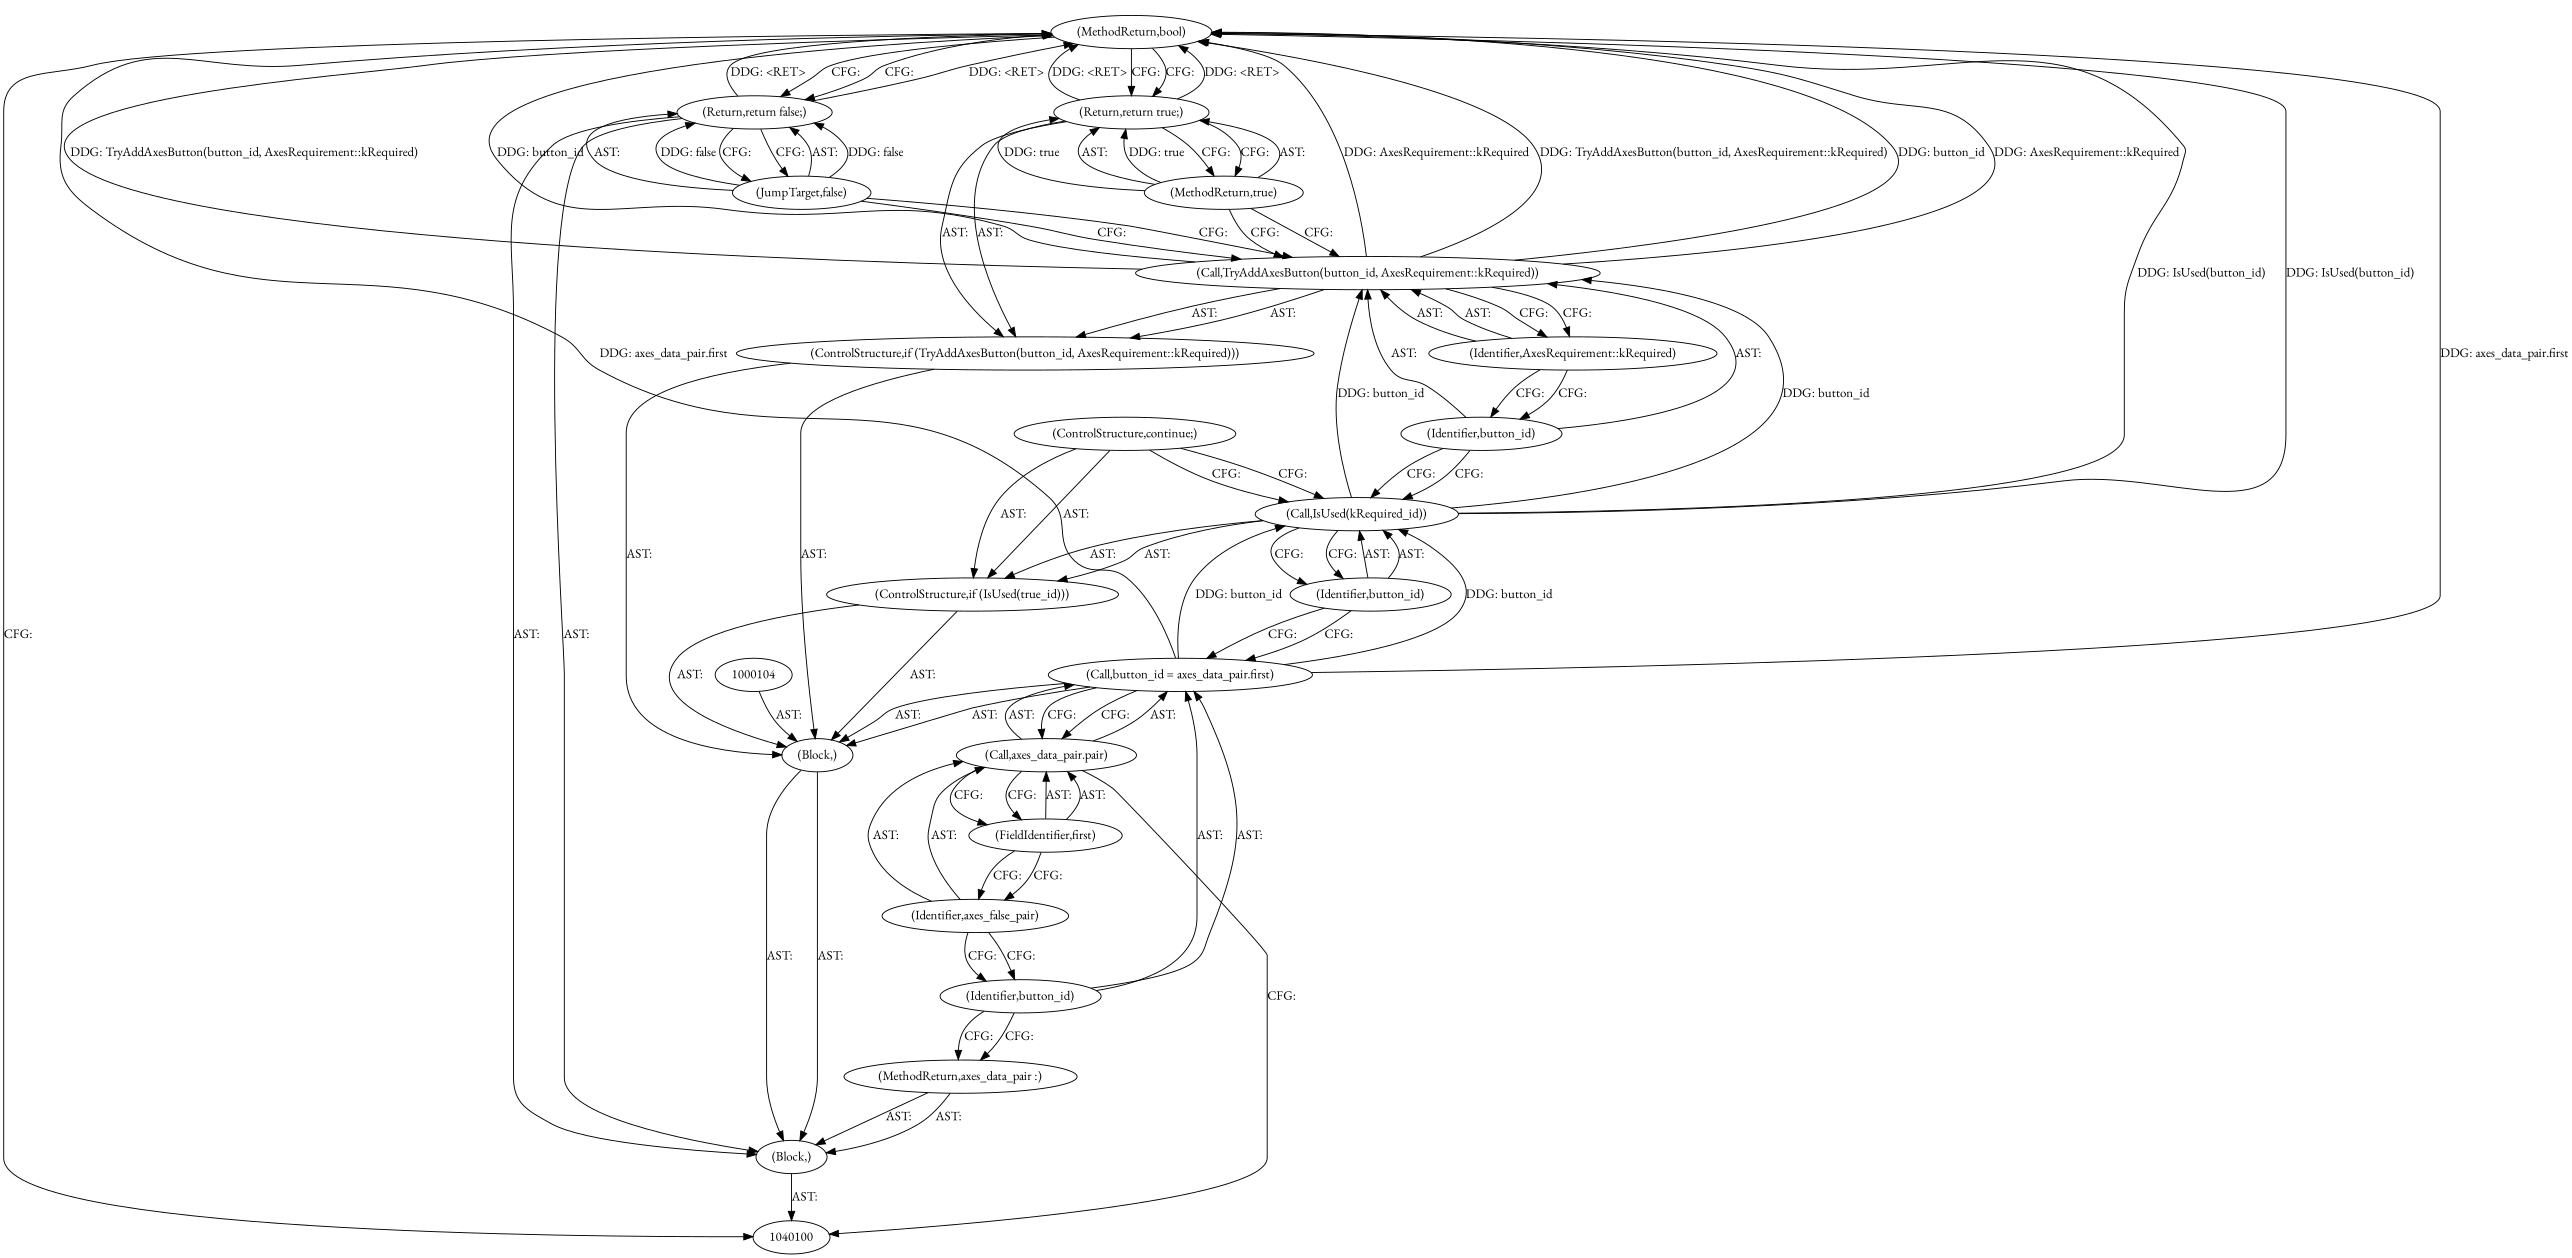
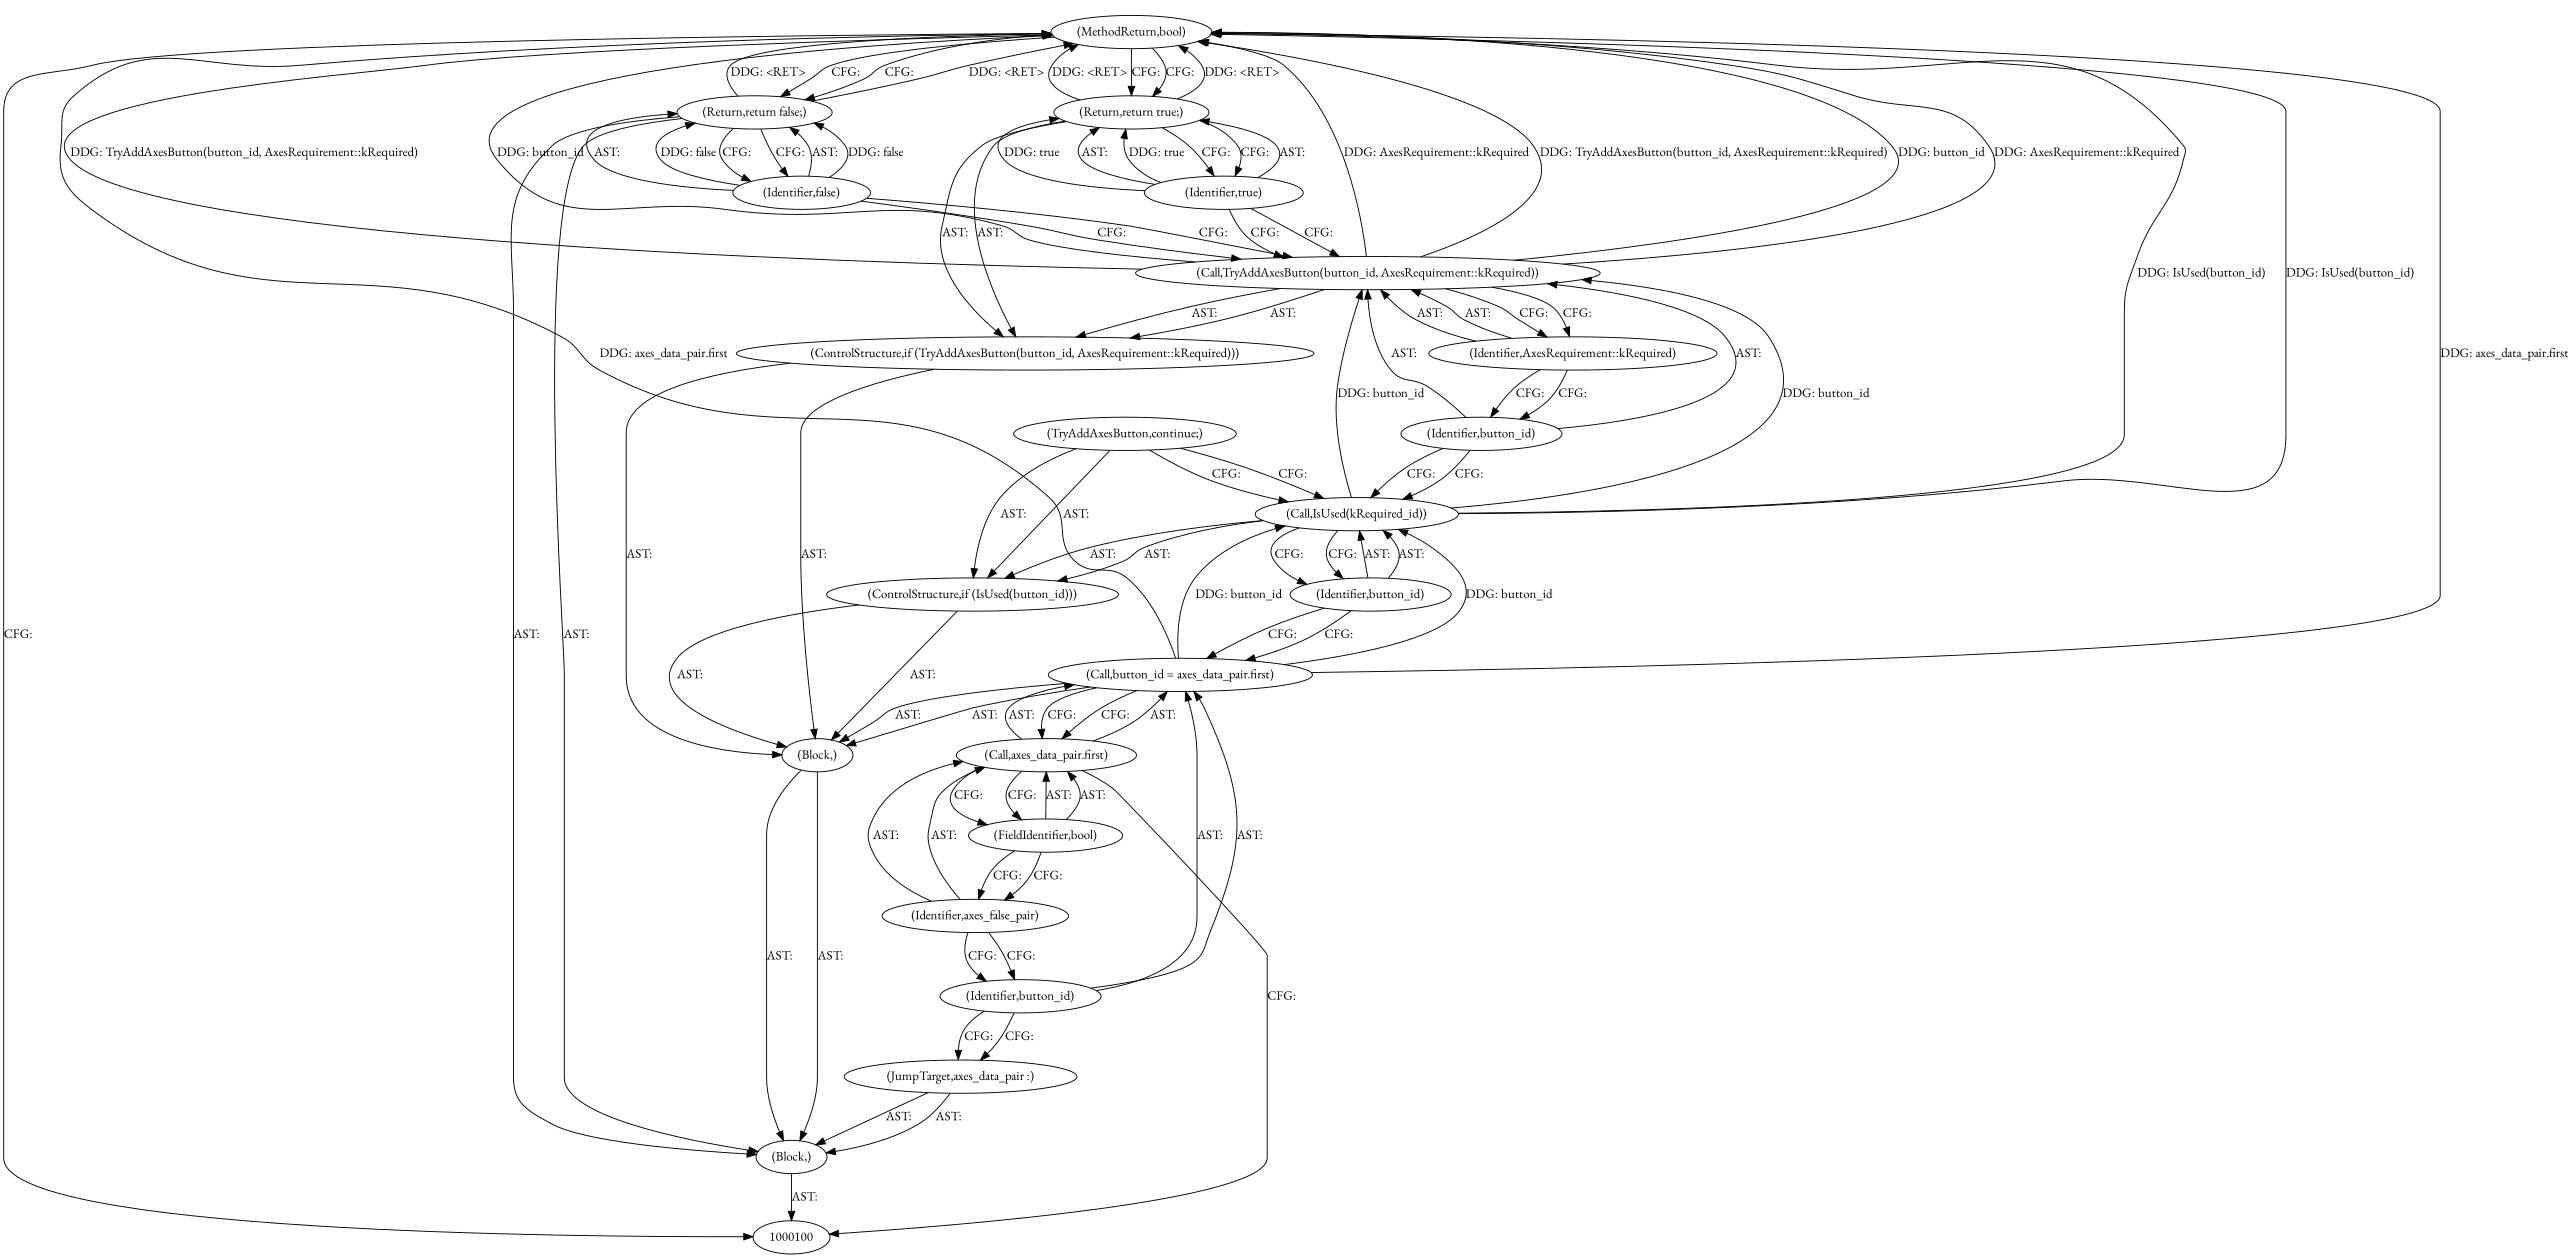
(802, 193) -> (802, 193)
(1224, 193) -> (1224, 193)
(1125, 434) -> (1125, 434)
(973, 595) -> (973, 595)
(754, 675) -> none
(1046, 755) -> (1046, 755)
(1046, 836) -> (1046, 836)
(961, 1077) -> (961, 1077)
(792, 1237) -> (792, 1237)
